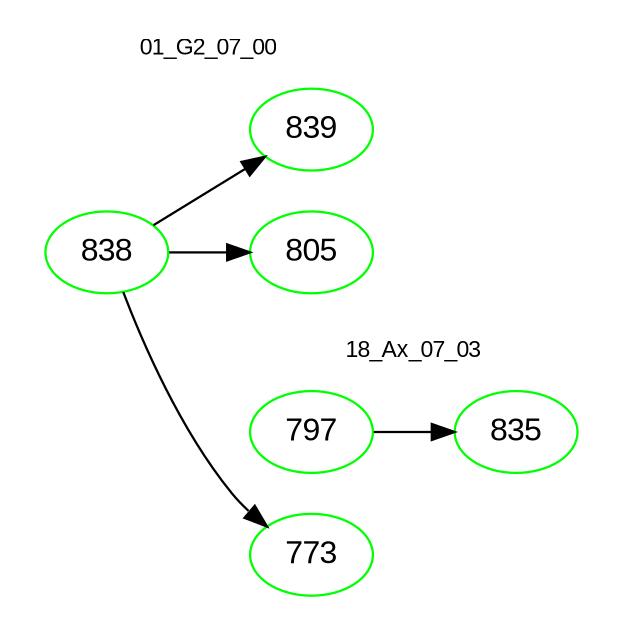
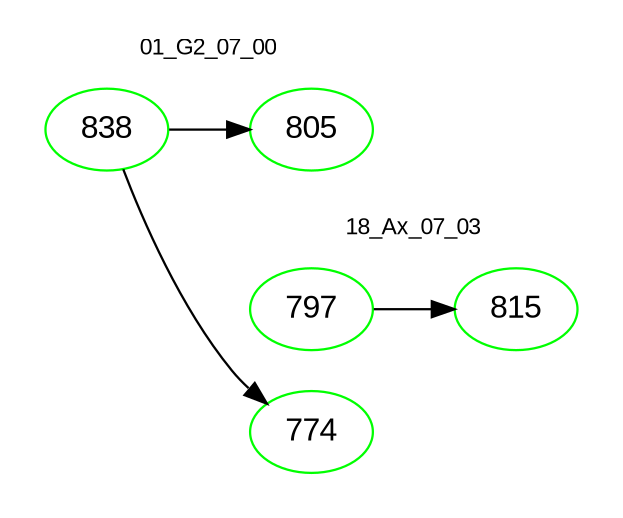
(311, 130) -> none
(516, 432) -> (516, 309)
(311, 555) -> (311, 432)
